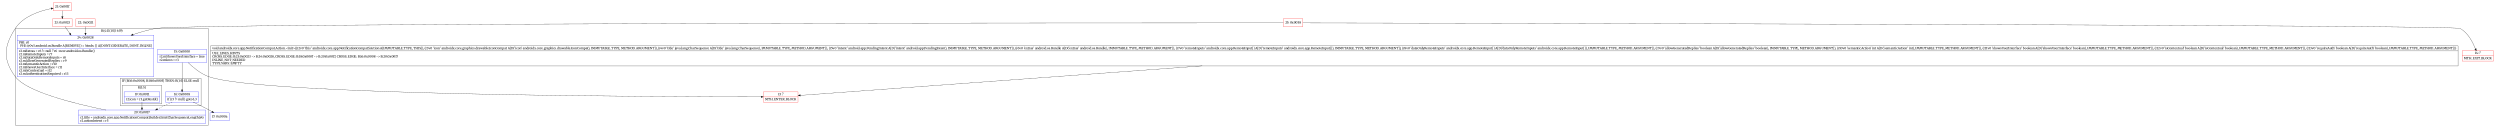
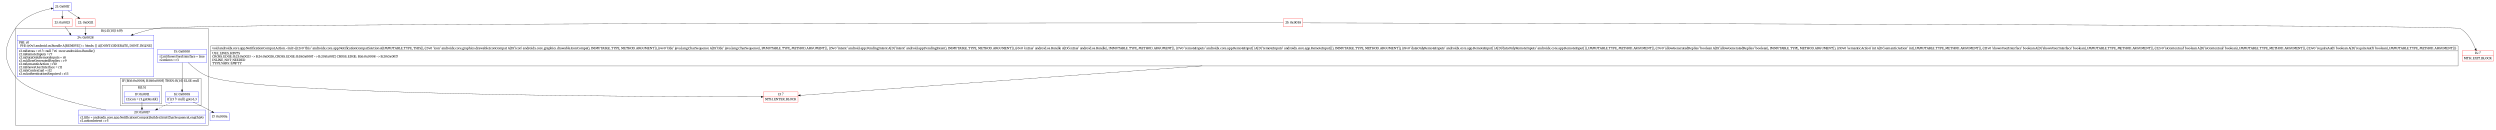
(62, 7) -> (62, 7)
none -> (73, 14)
